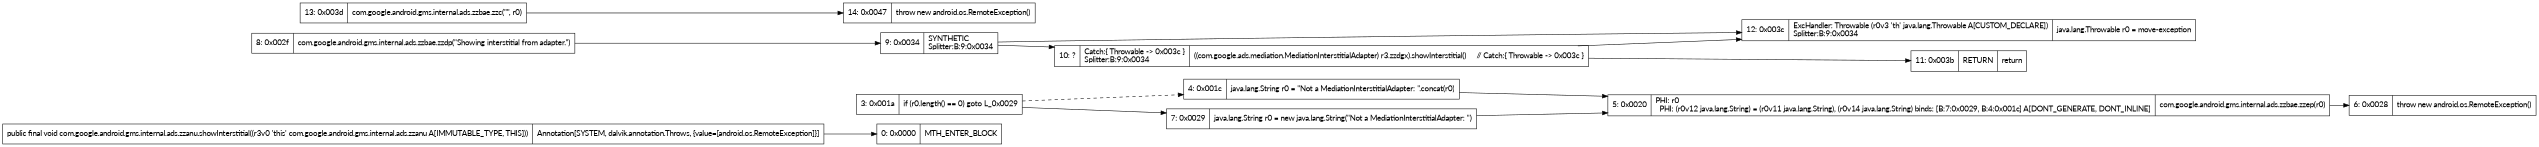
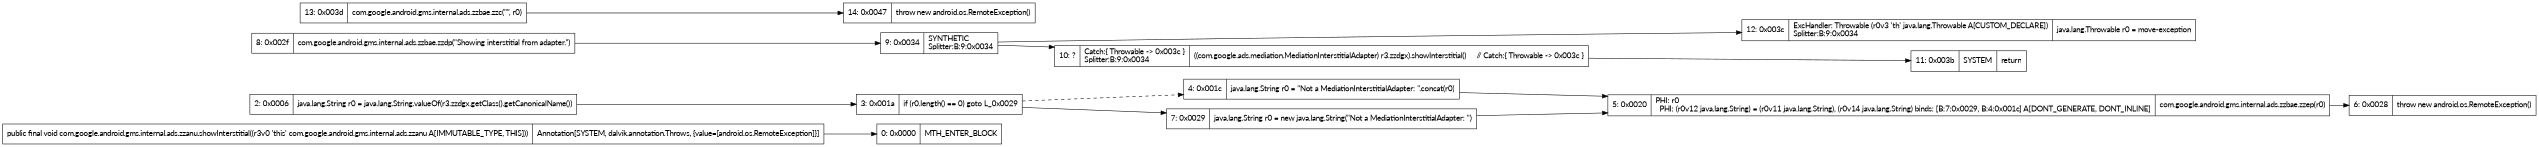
(1657, 43) -> none
(1978, 61) -> (1978, 61)
none -> (413, 104)
